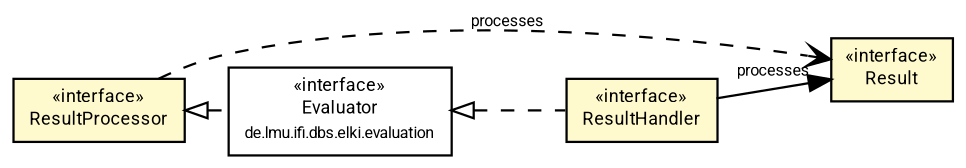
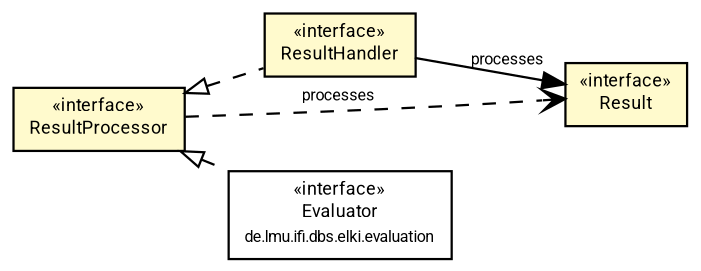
(520, 110) -> (235, 77)
